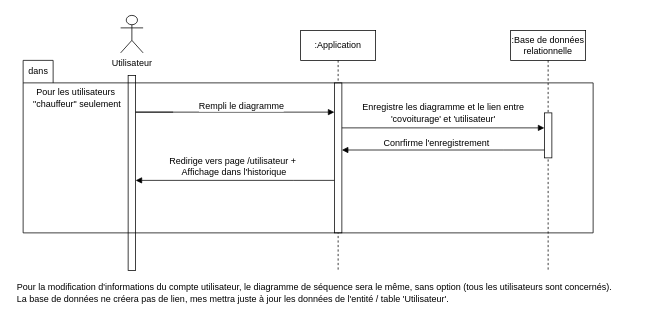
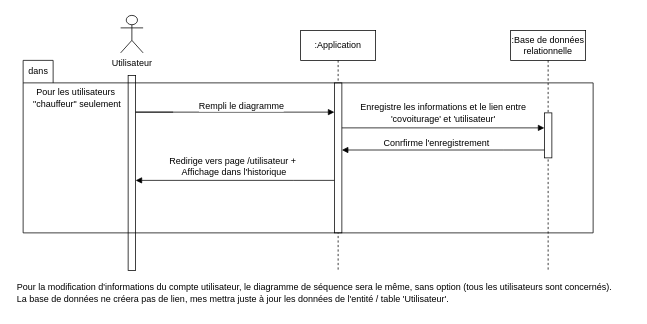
(443, 113) -> (443, 113)
